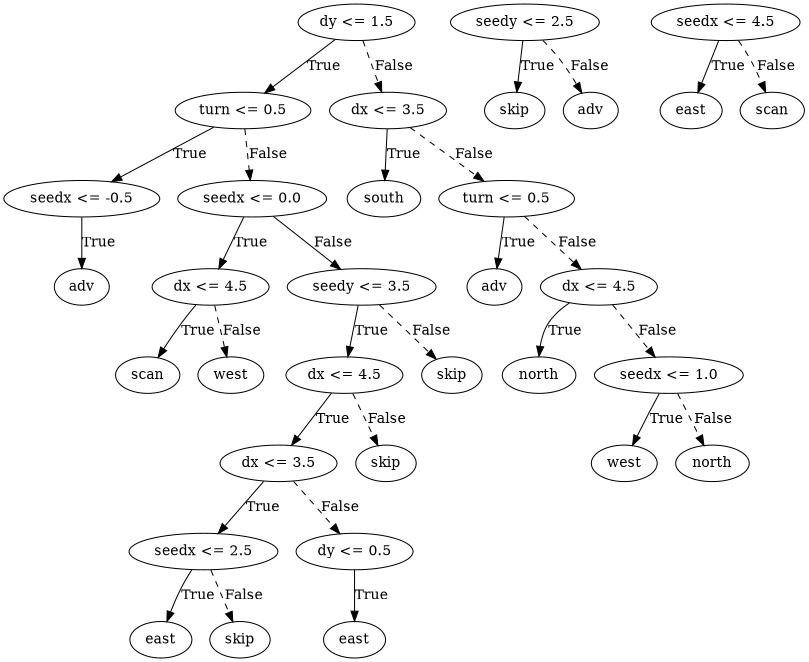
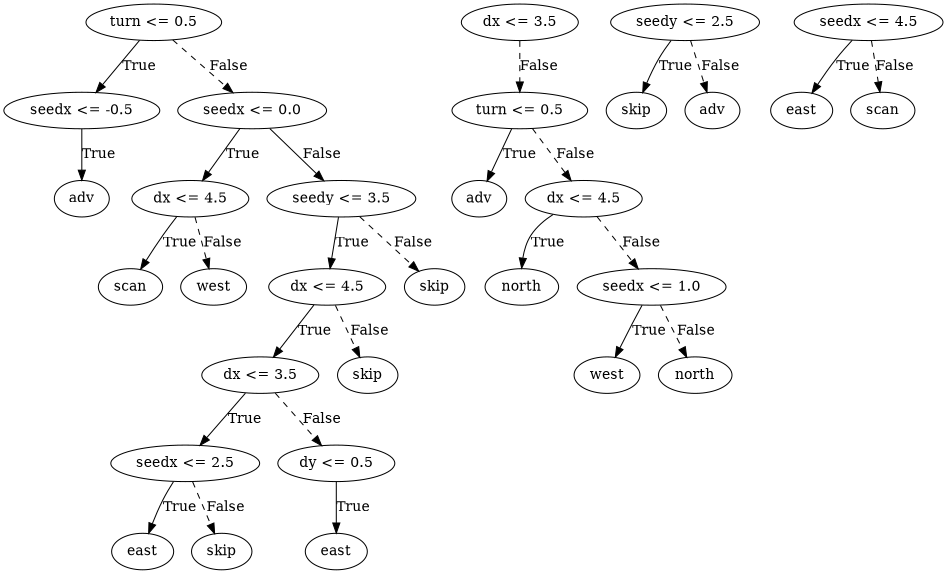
(357, 22) -> none
(384, 199) -> none
